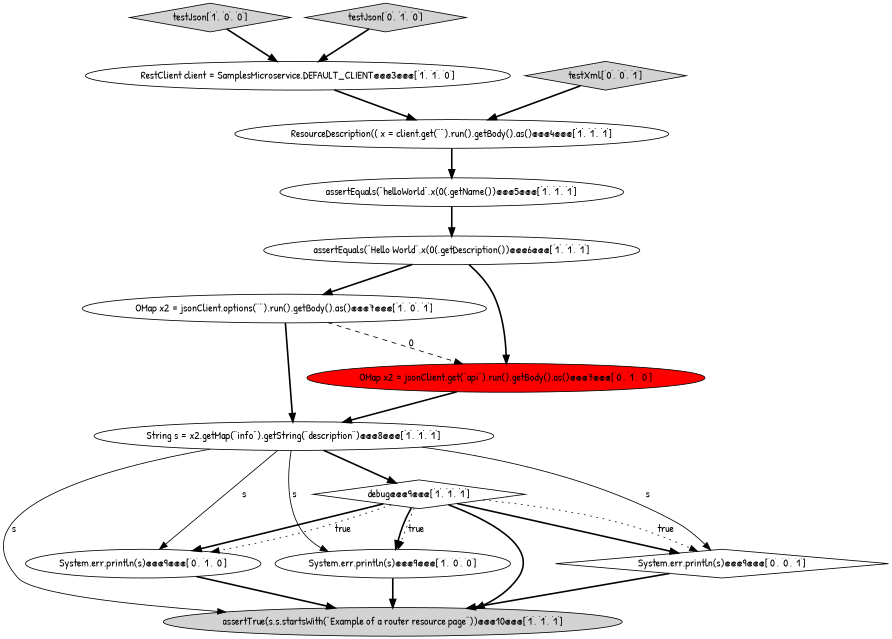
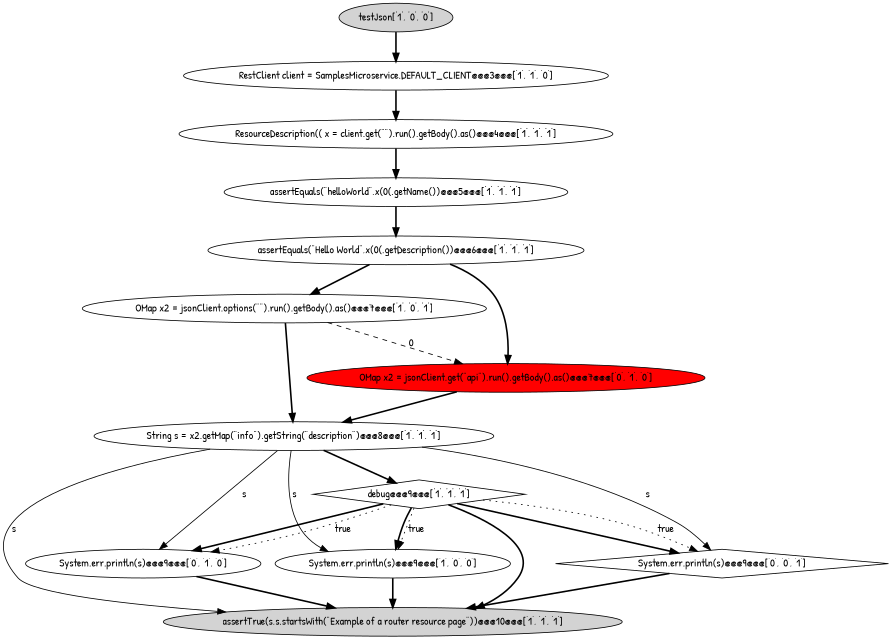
(210, 18) -> (396, 18)
(386, 18) -> none
(606, 76) -> none
